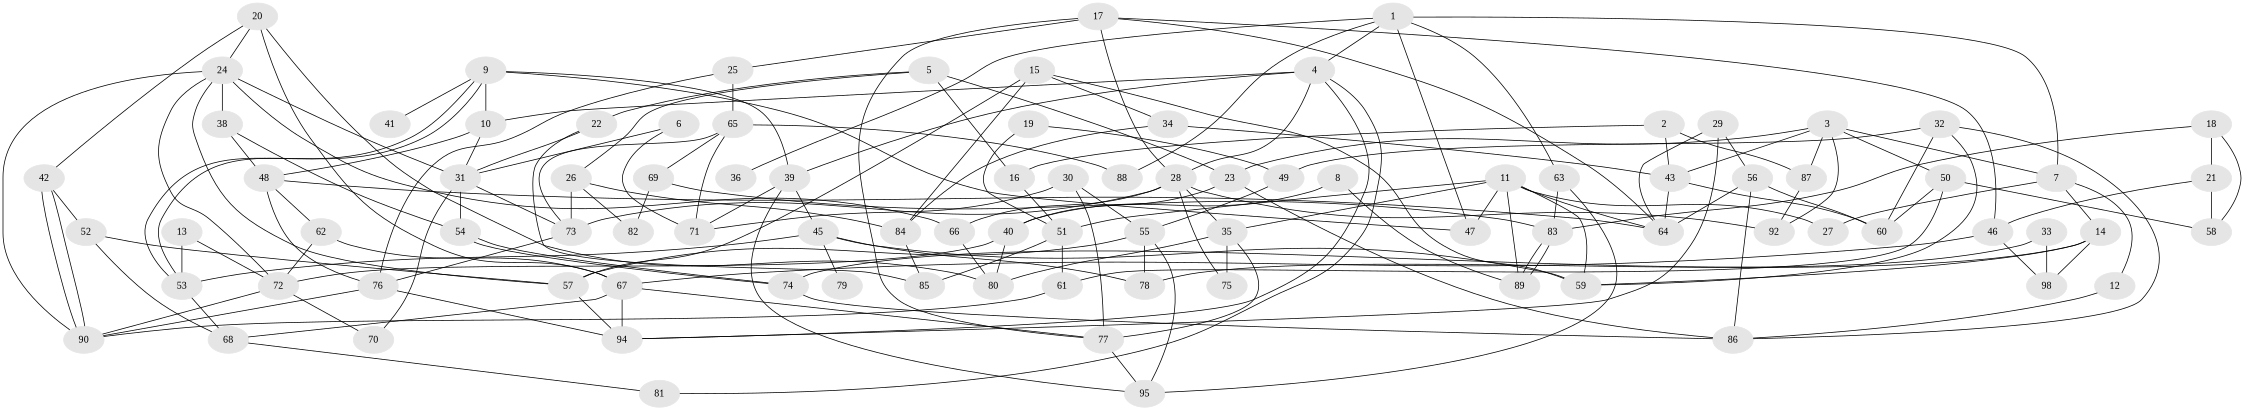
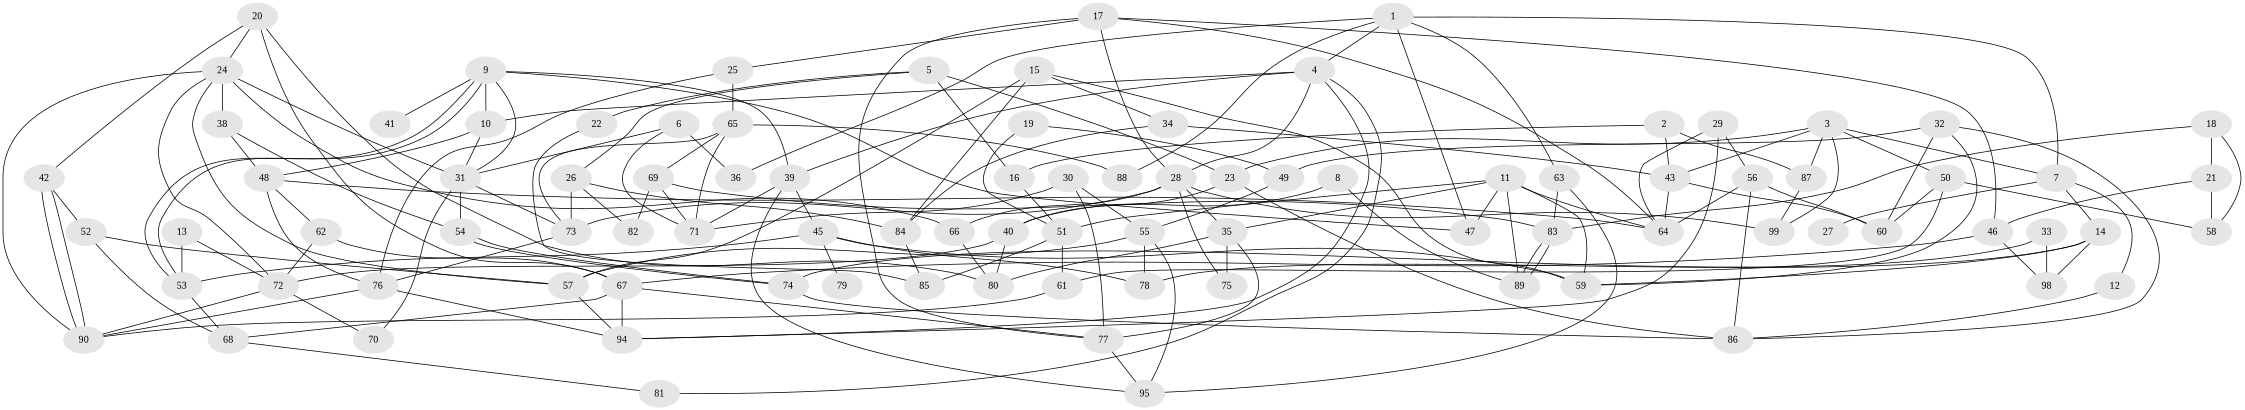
(529, 151) -> (515, 129)
none -> (707, 151)
(1659, 205) -> none
none -> (680, 213)
(1774, 232) -> (1774, 232)
